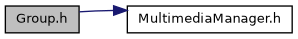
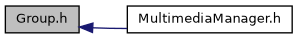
(96, 11) -> (110, 28)
